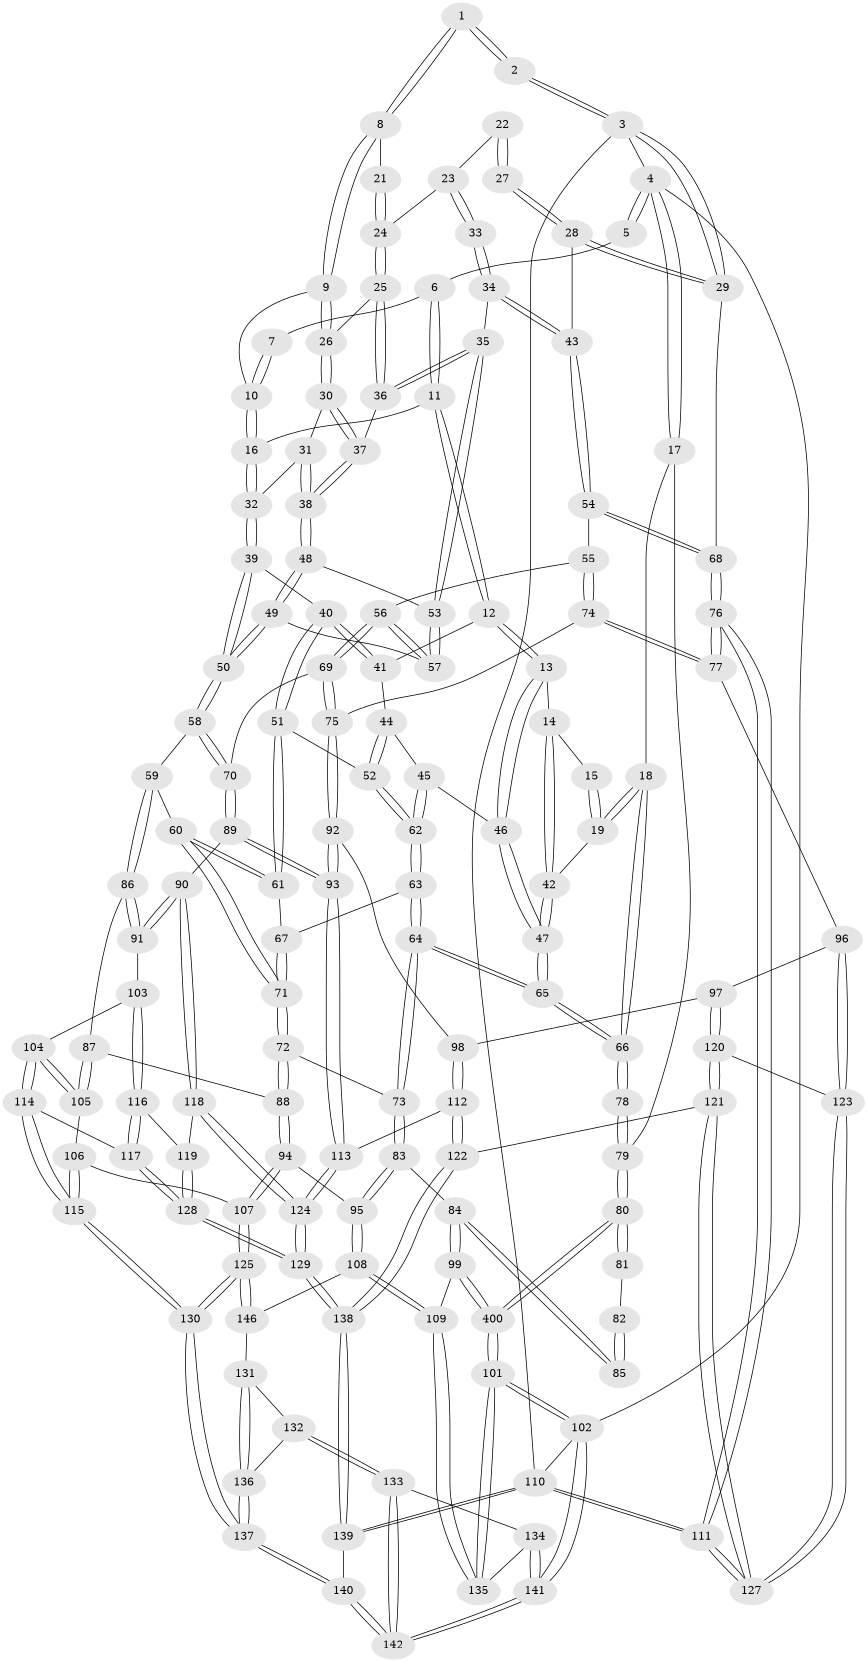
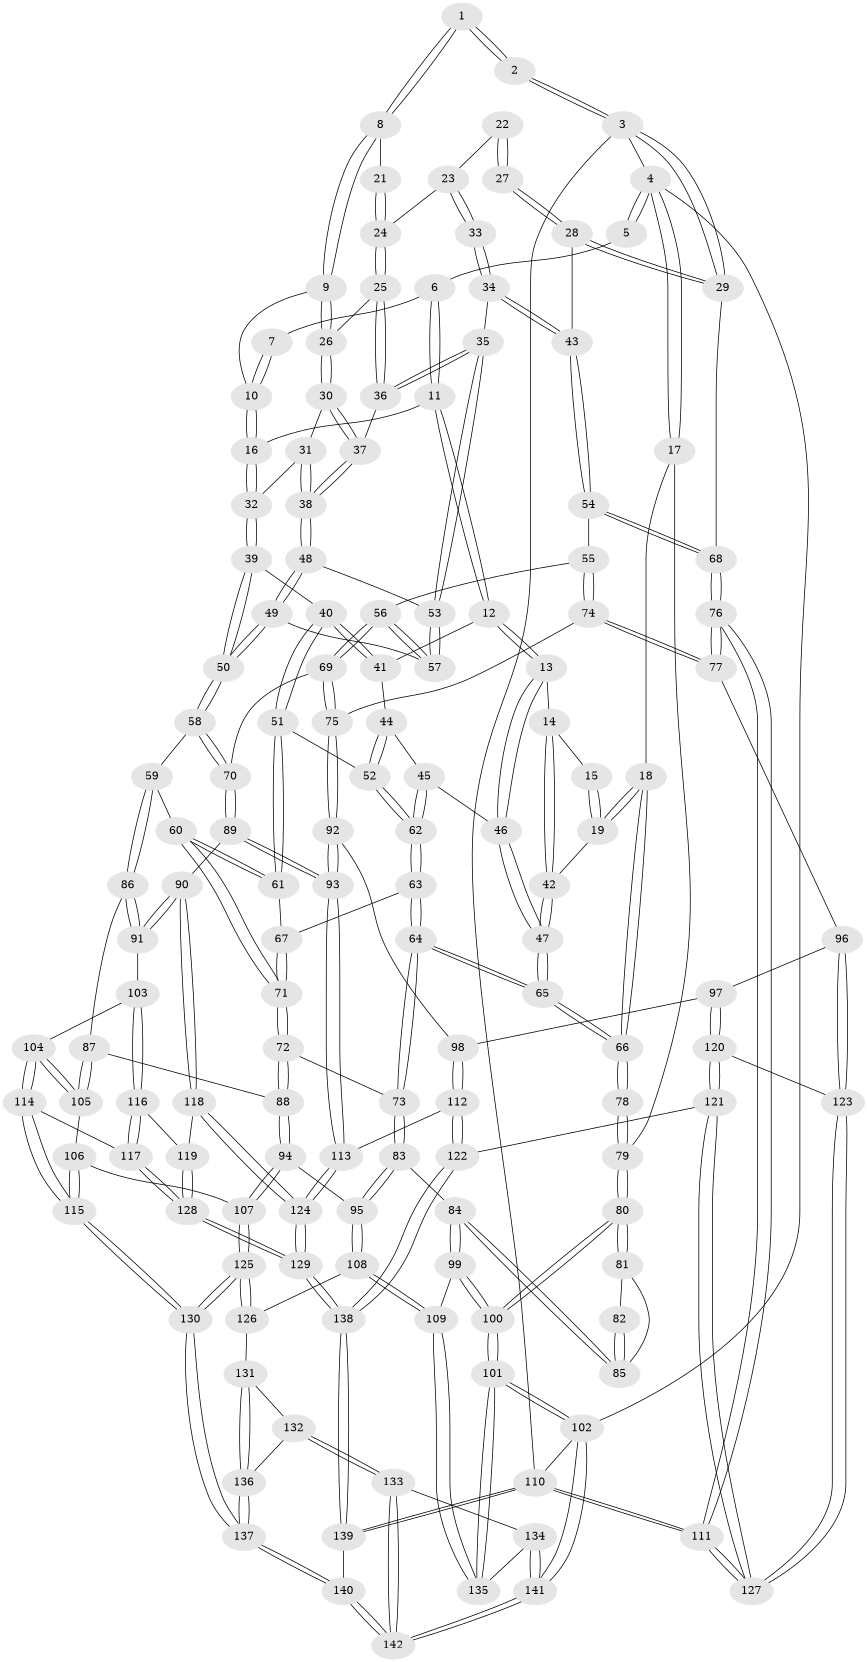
(247, 1320) -> (247, 1320)
(493, 1320) -> (493, 1320)
none -> (649, 1320)
